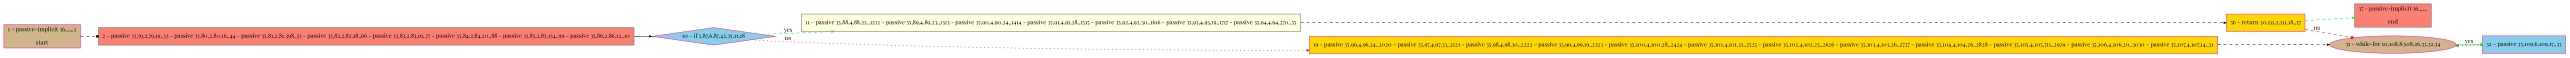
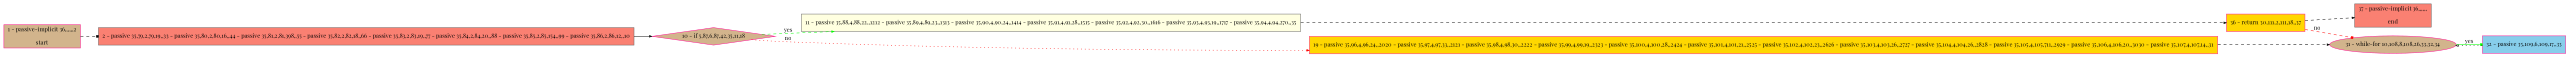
(2329, 19) -> (2329, 19)
(714, 36) -> (714, 36)
(2393, 45) -> (2393, 45)
